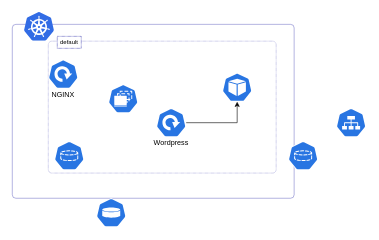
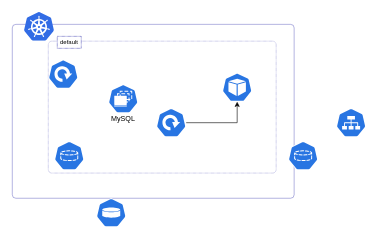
(63, 95) -> none
none -> (123, 119)
(171, 143) -> none
